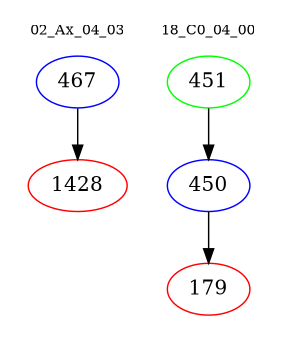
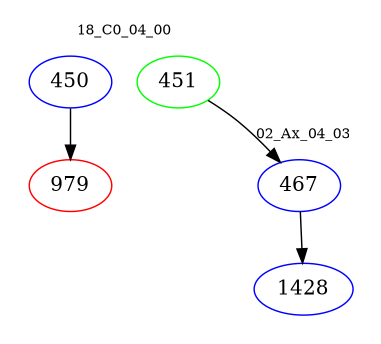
(209, 127) -> (253, 135)
(78, 186) -> (304, 289)
(209, 289) -> (71, 186)
